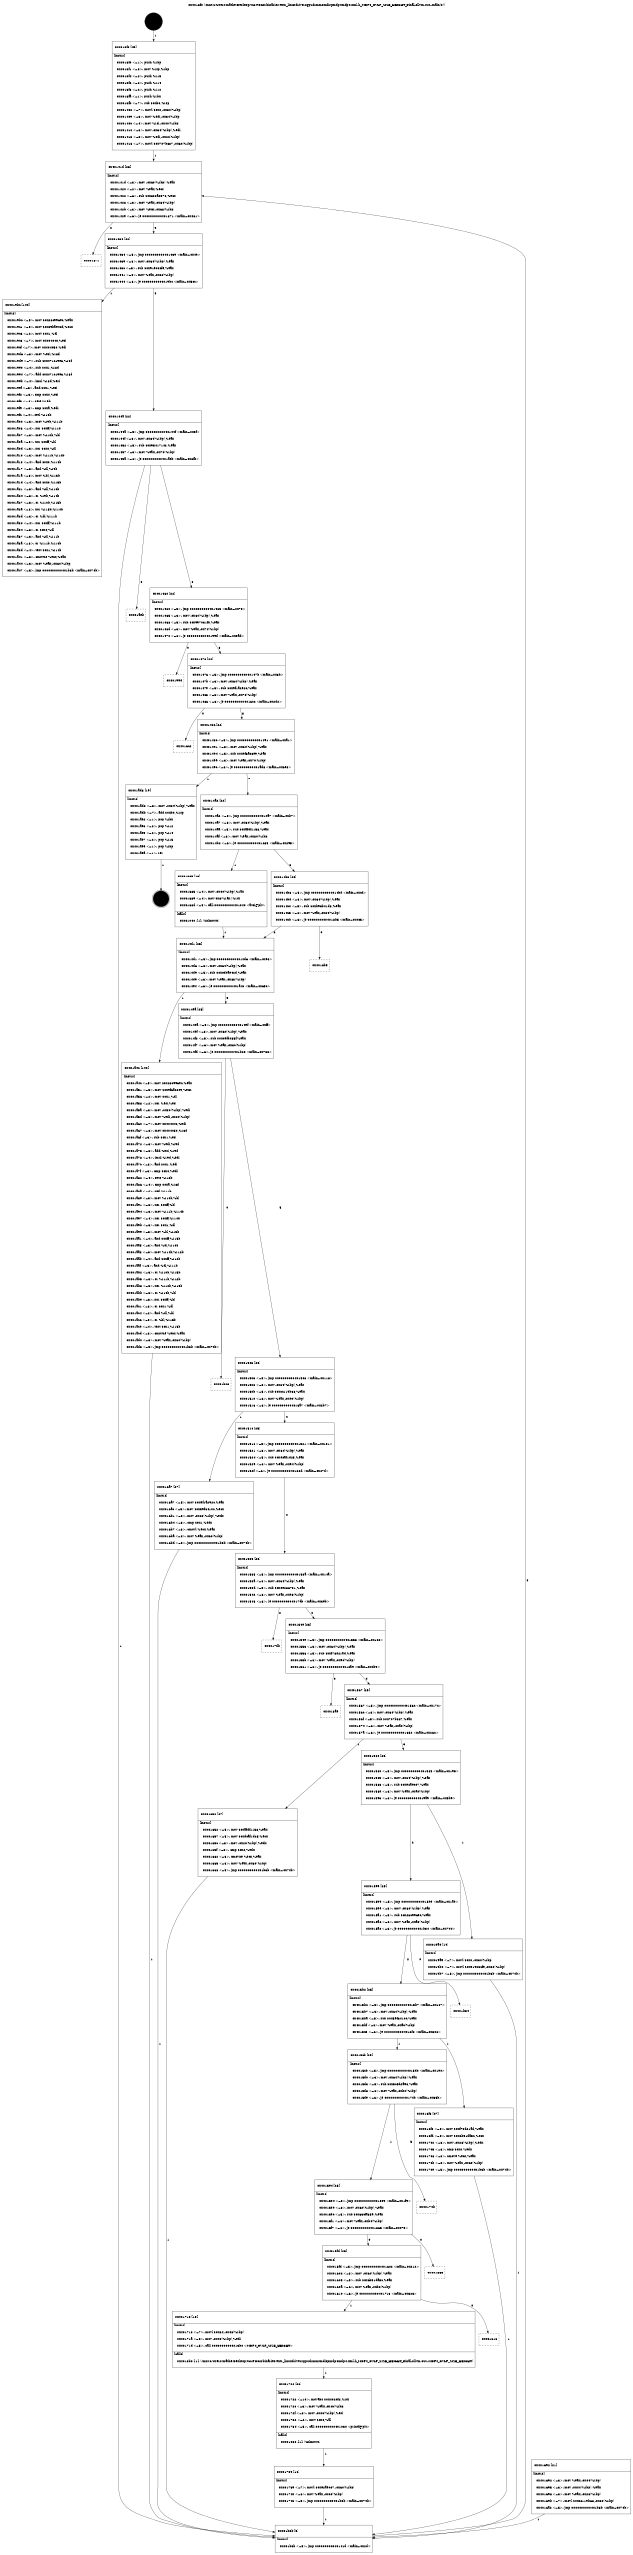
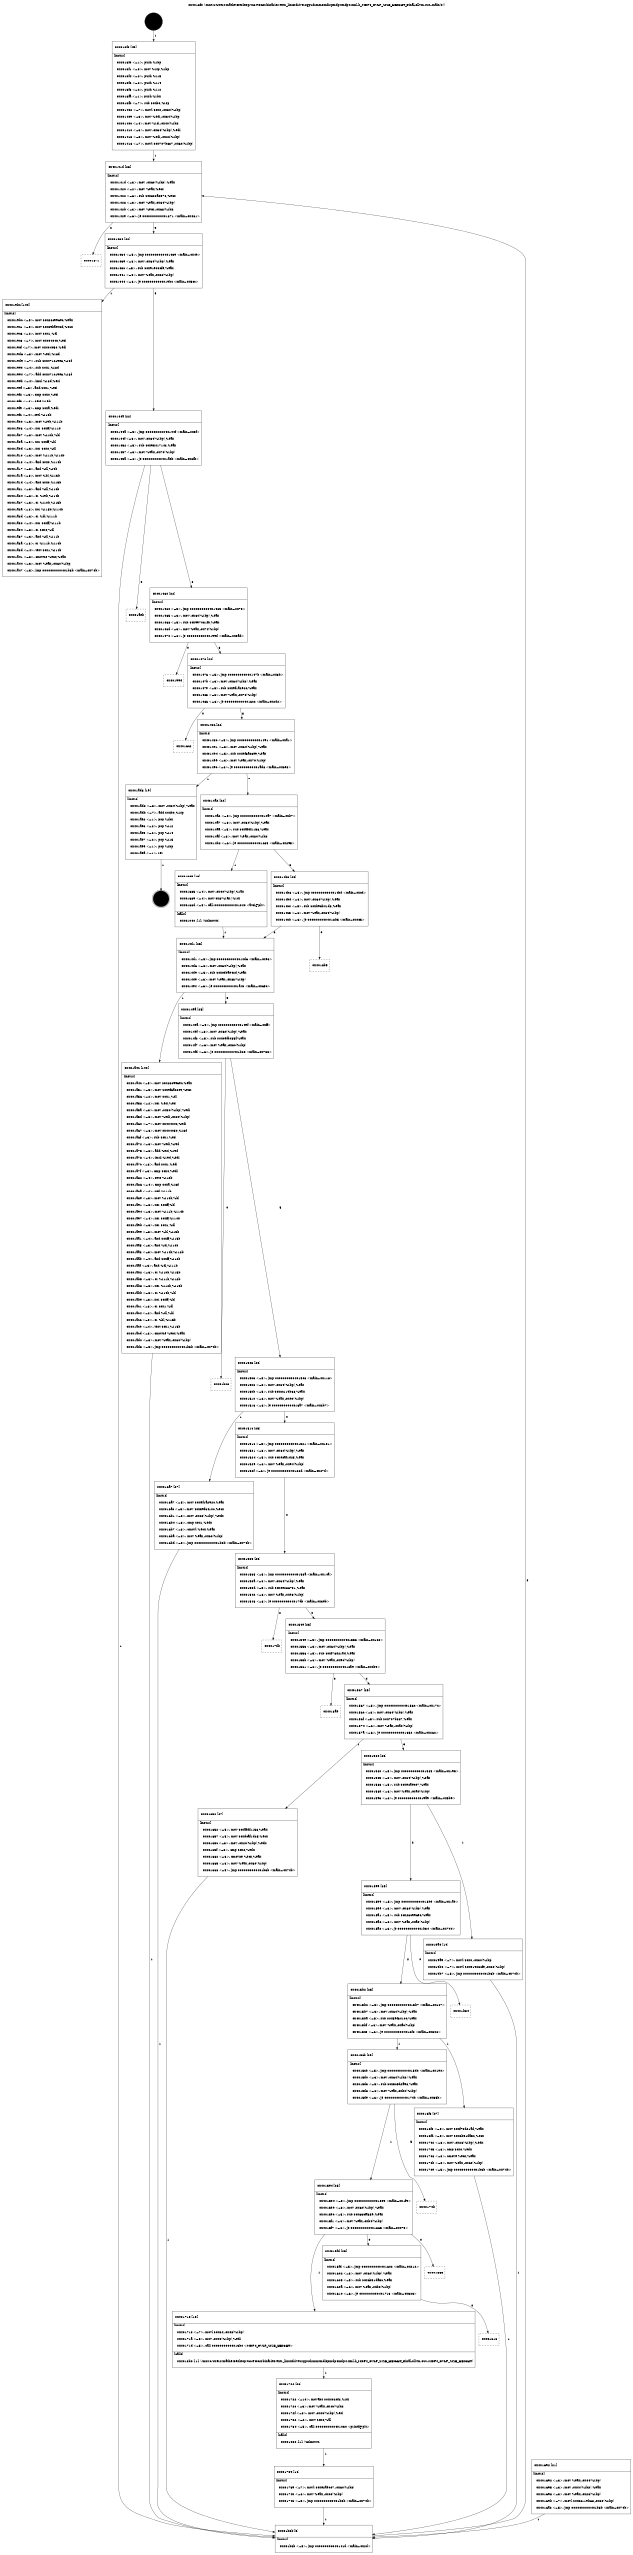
(349, 2305) -> (311, 2270)
